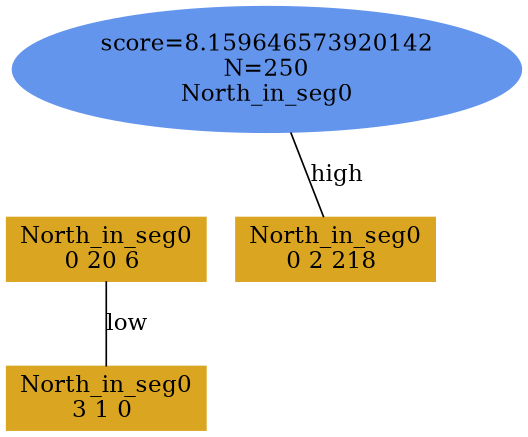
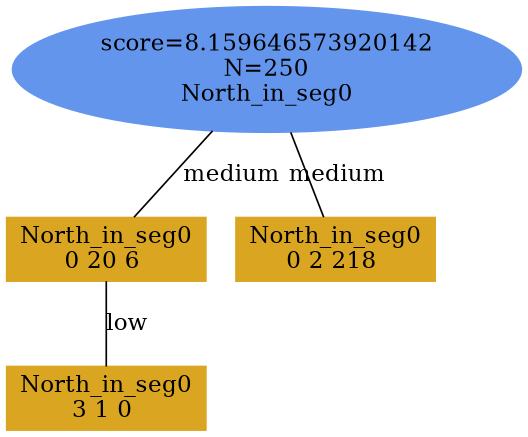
none -> (173, 174)
(337, 175) -> (337, 175)
